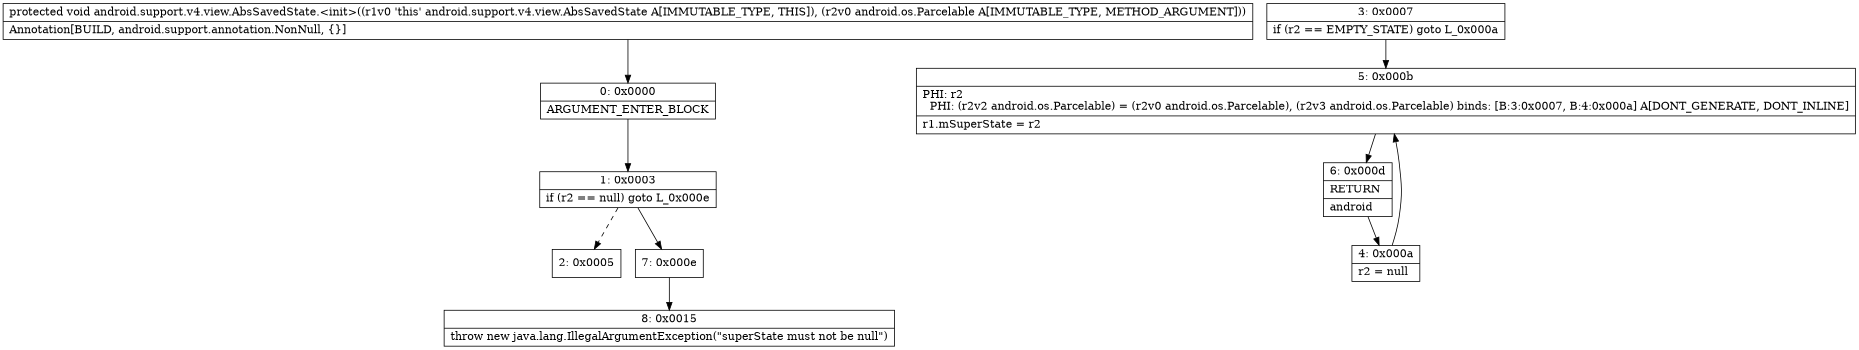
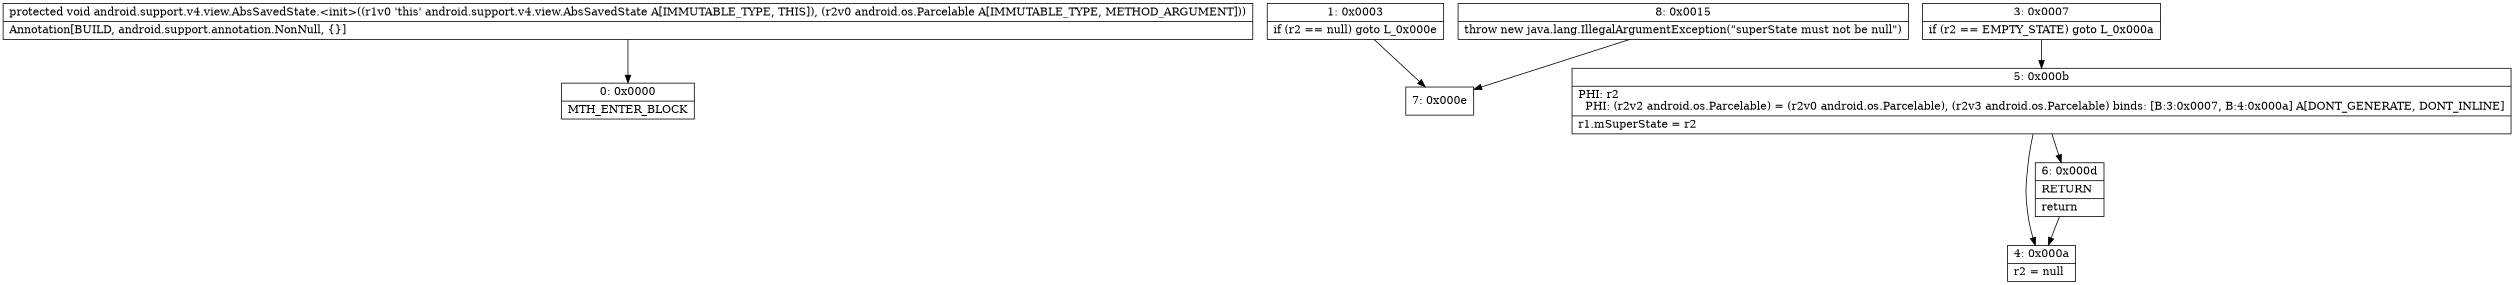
(628, 110) -> (628, 110)
(628, 141) -> none
(1401, 194) -> (2026, 186)
(1351, 207) -> (2059, 207)
(587, 263) -> none
(669, 290) -> (1555, 63)
